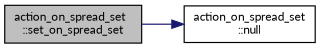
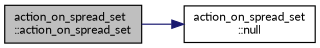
(73, 24) -> (73, 24)
